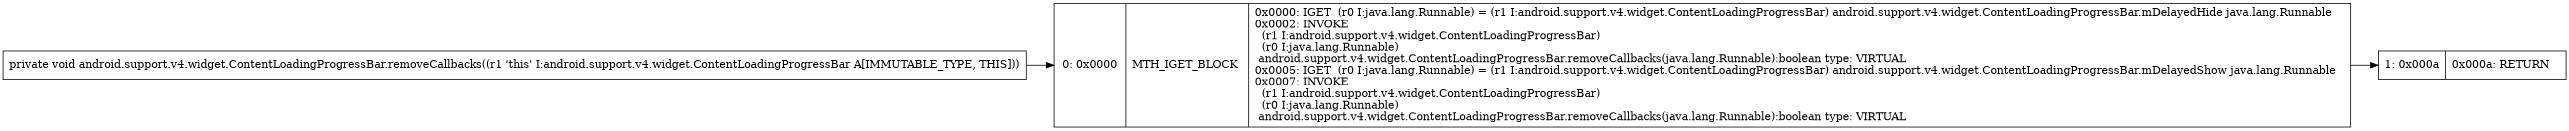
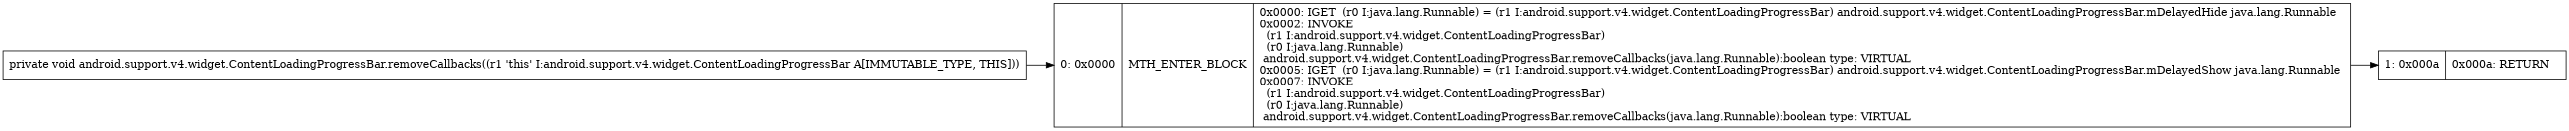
(1185, 65) -> (1188, 65)
